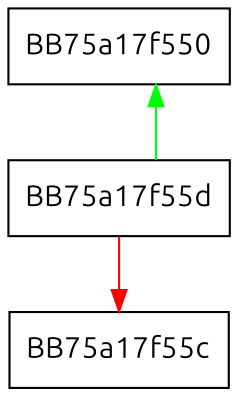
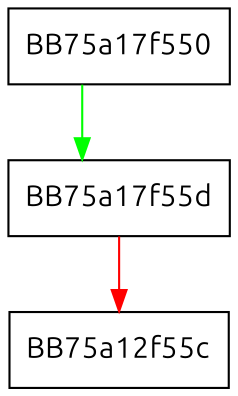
(156, 133) -> (82, 111)
(119, 350) -> (119, 350)
